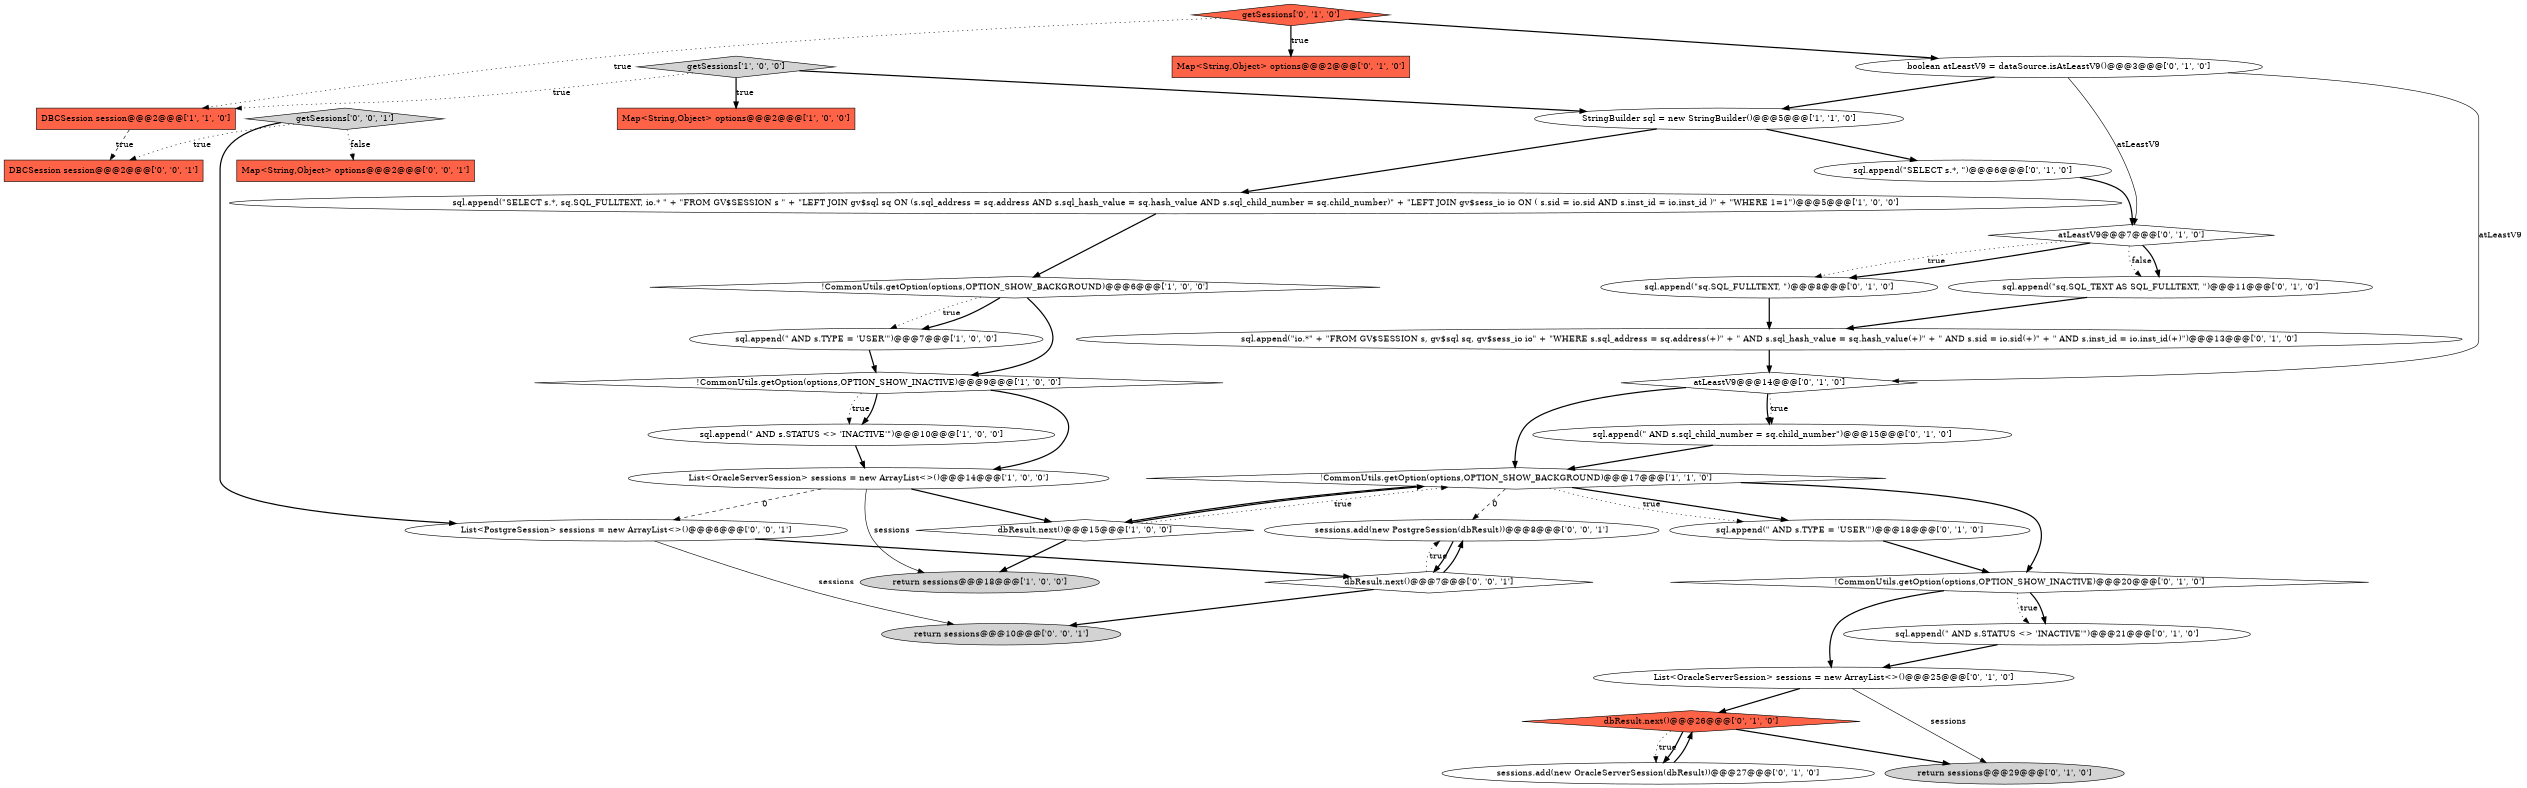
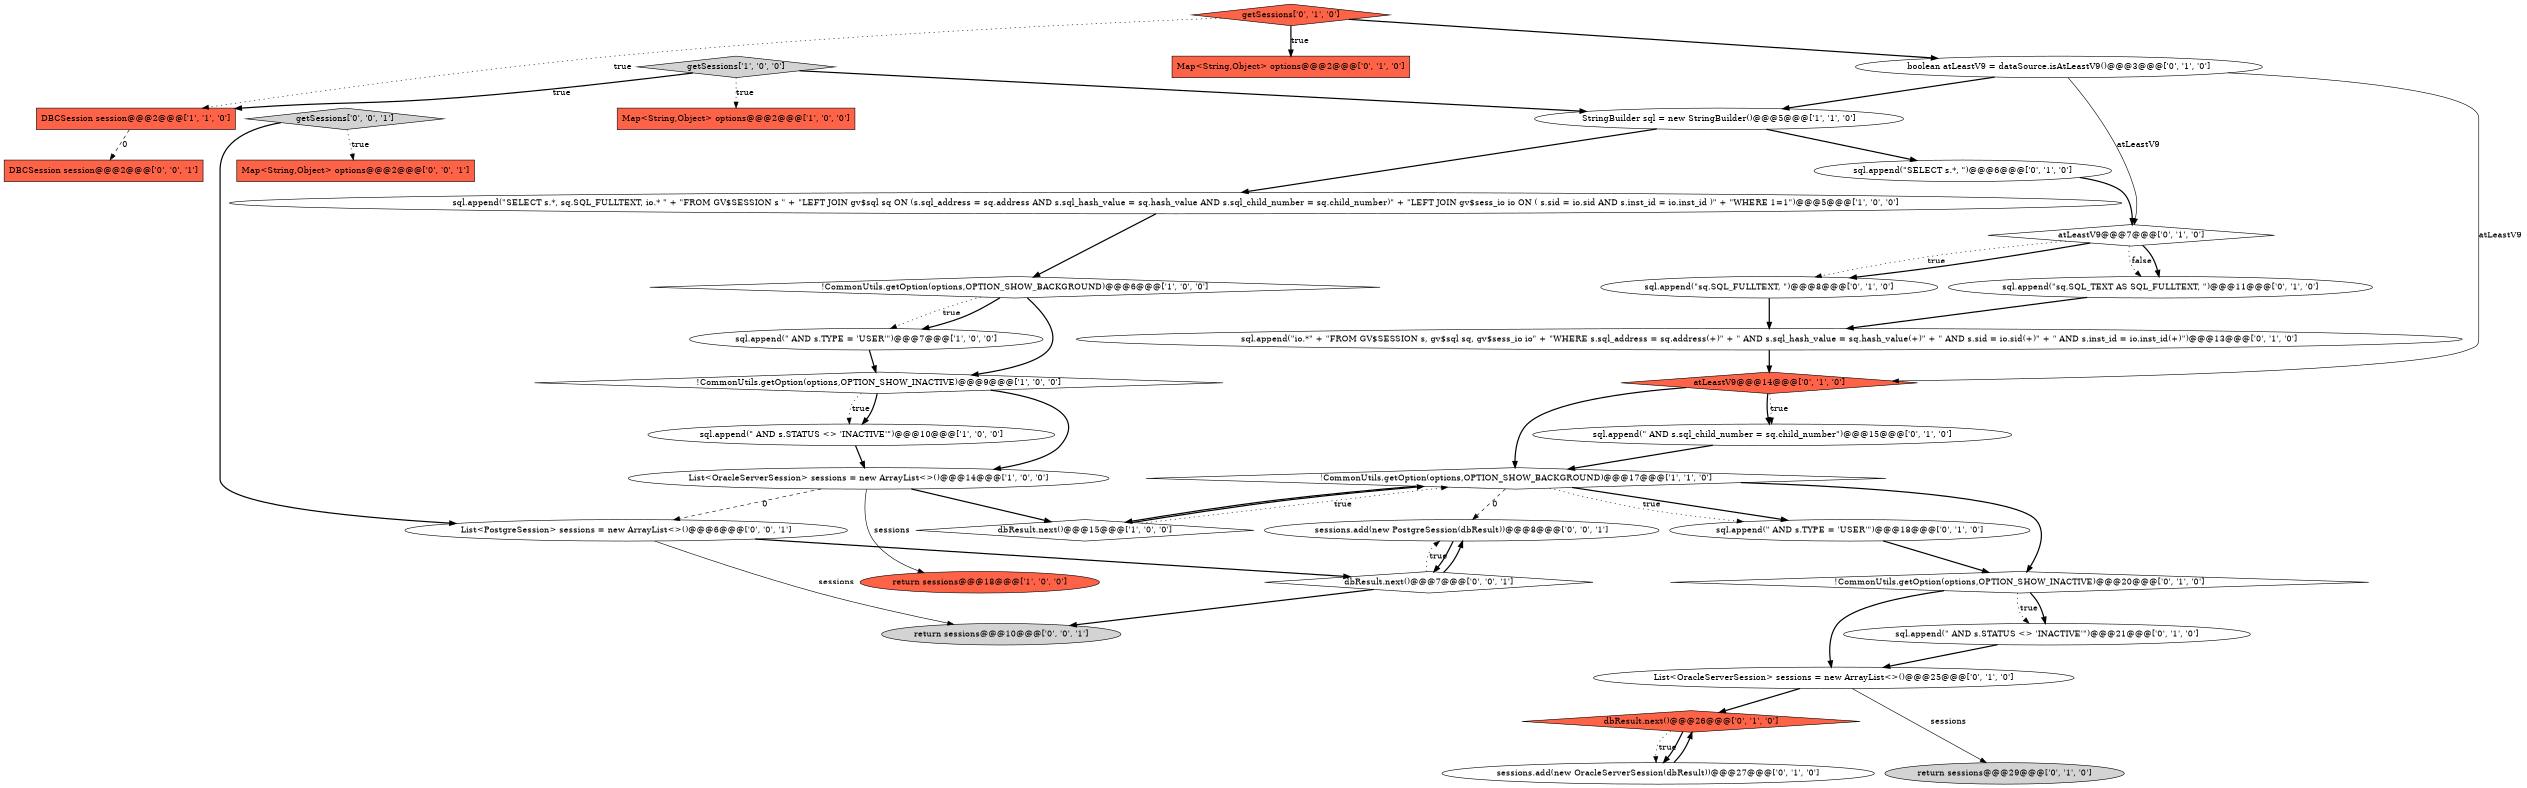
(736, 90) -> (736, 90)
(468, 97) -> (468, 97)
(214, 136) -> none
(125, 145) -> (125, 145)
(361, 145) -> (361, 145)
(1769, 383) -> (1769, 383)
(1039, 553) -> none
(980, 582) -> (980, 582)
(1840, 746) -> none
